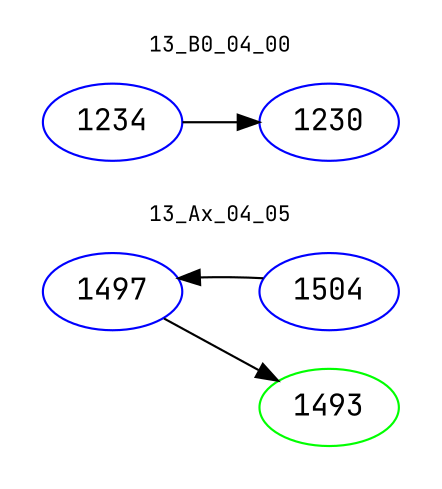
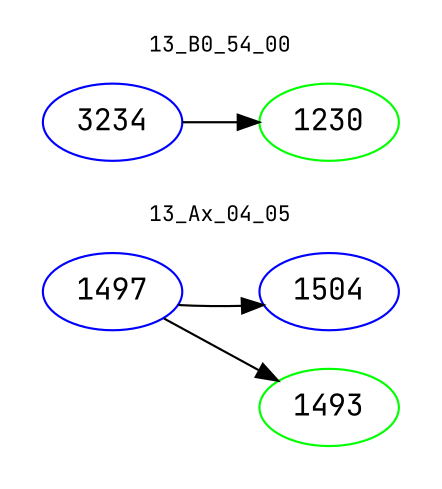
(221, 46) -> (221, 46)
(113, 122) -> (113, 122)
(329, 122) -> (329, 122)
(232, 277) -> (210, 306)
